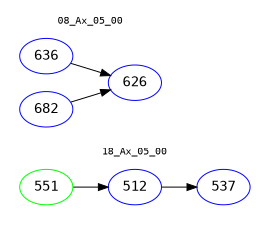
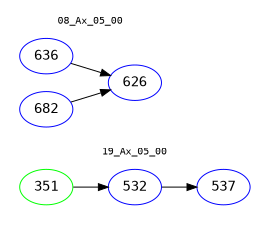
(135, 152) -> (135, 152)
(46, 187) -> (46, 187)
(135, 187) -> (135, 187)
